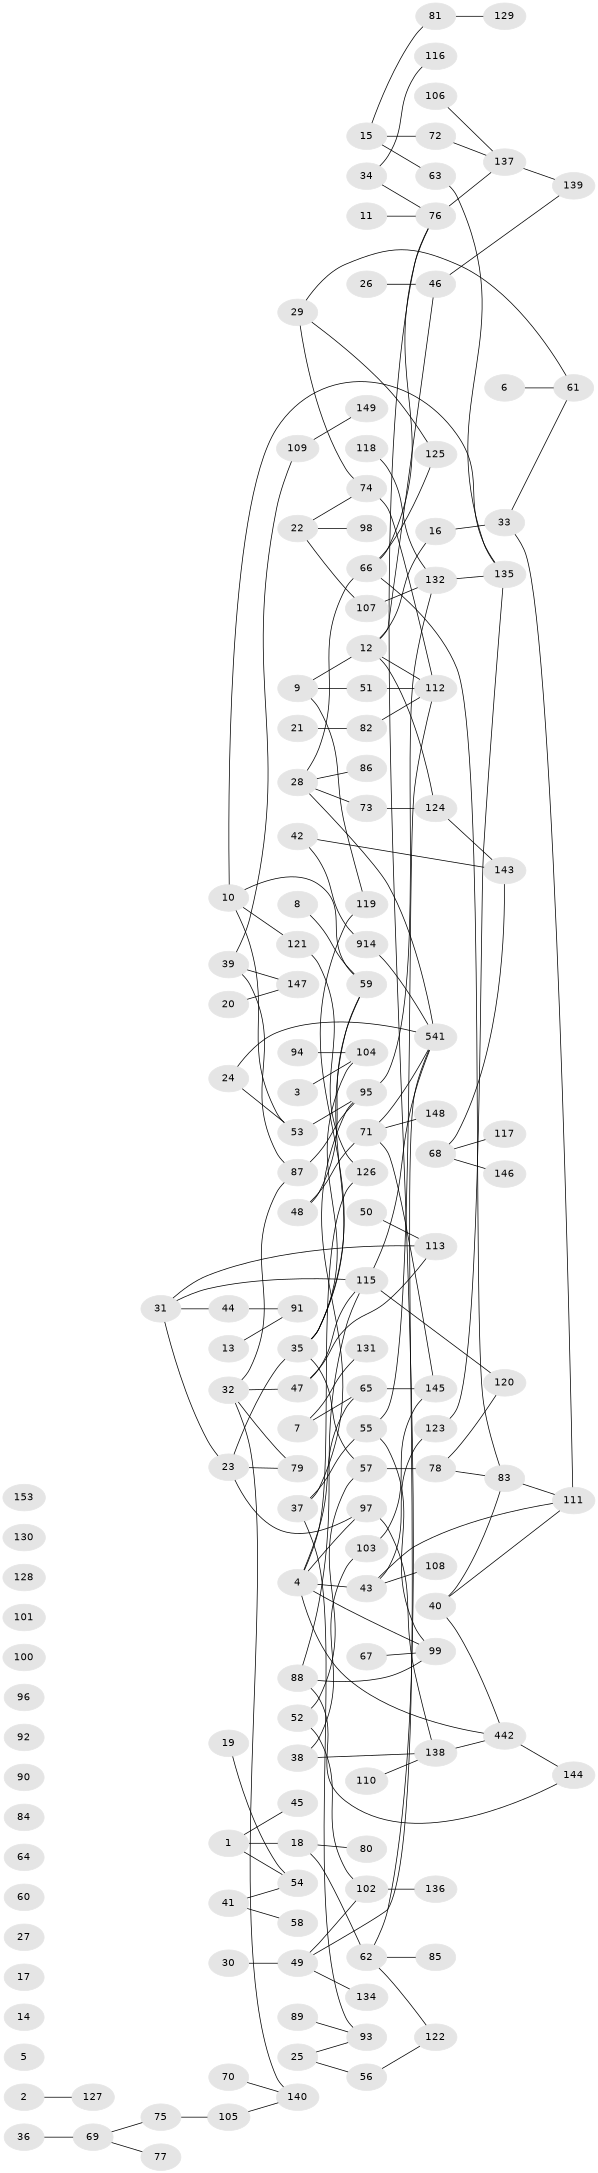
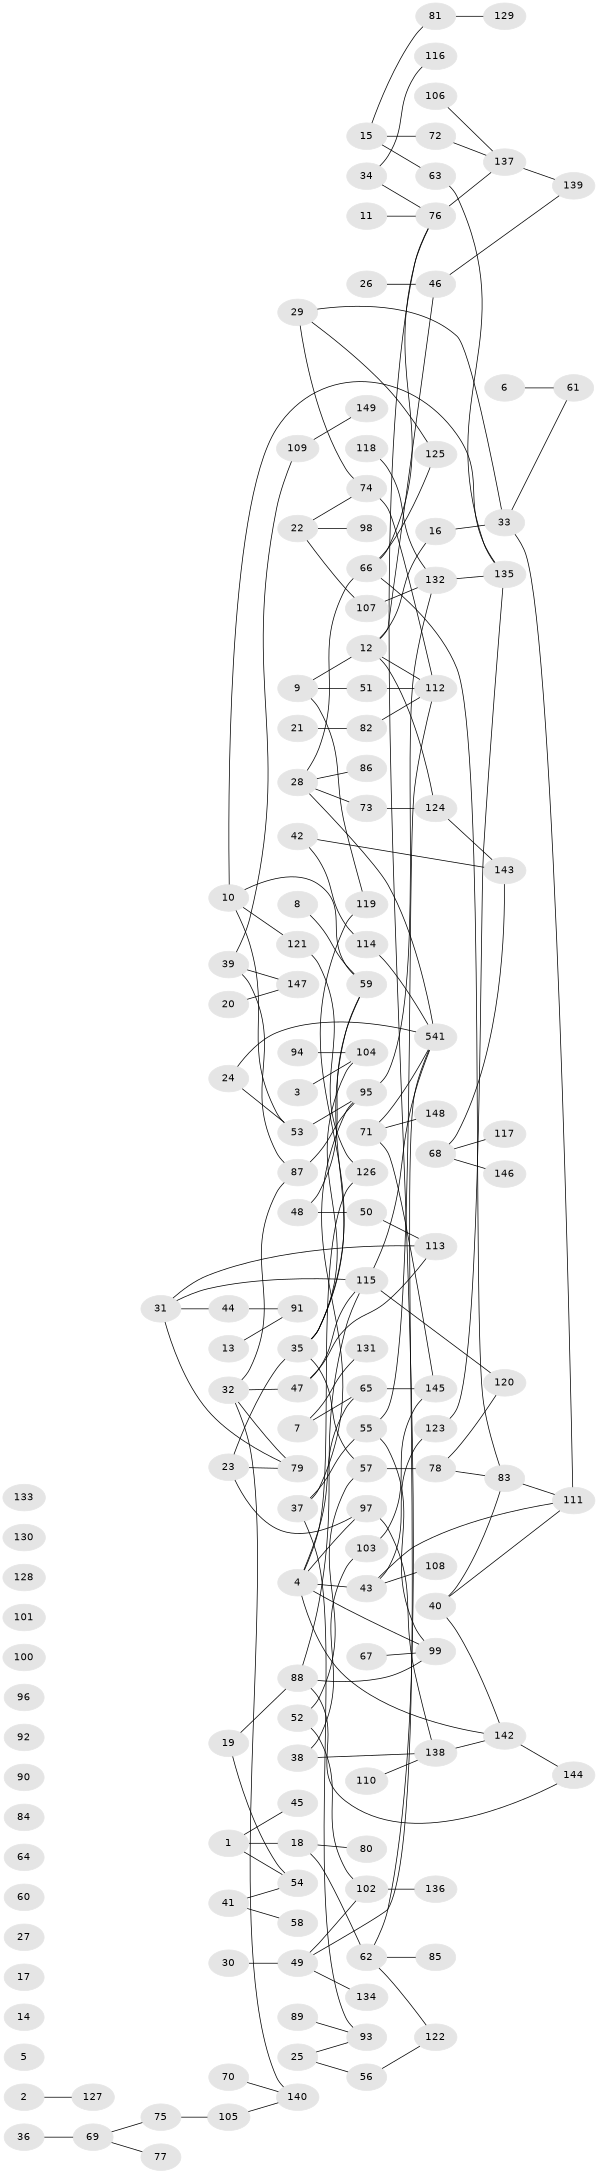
(452, 262) -> (464, 351)
(367, 945) -> (367, 945)
(334, 1169) -> (329, 1213)
(186, 1391) -> (205, 1407)
(24, 1498) -> (24, 1498)
none -> (263, 1711)
(505, 1736) -> (505, 1736)
